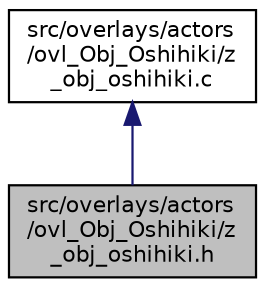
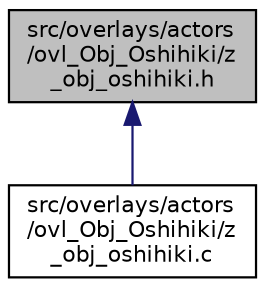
(133, 155) -> (133, 155)
